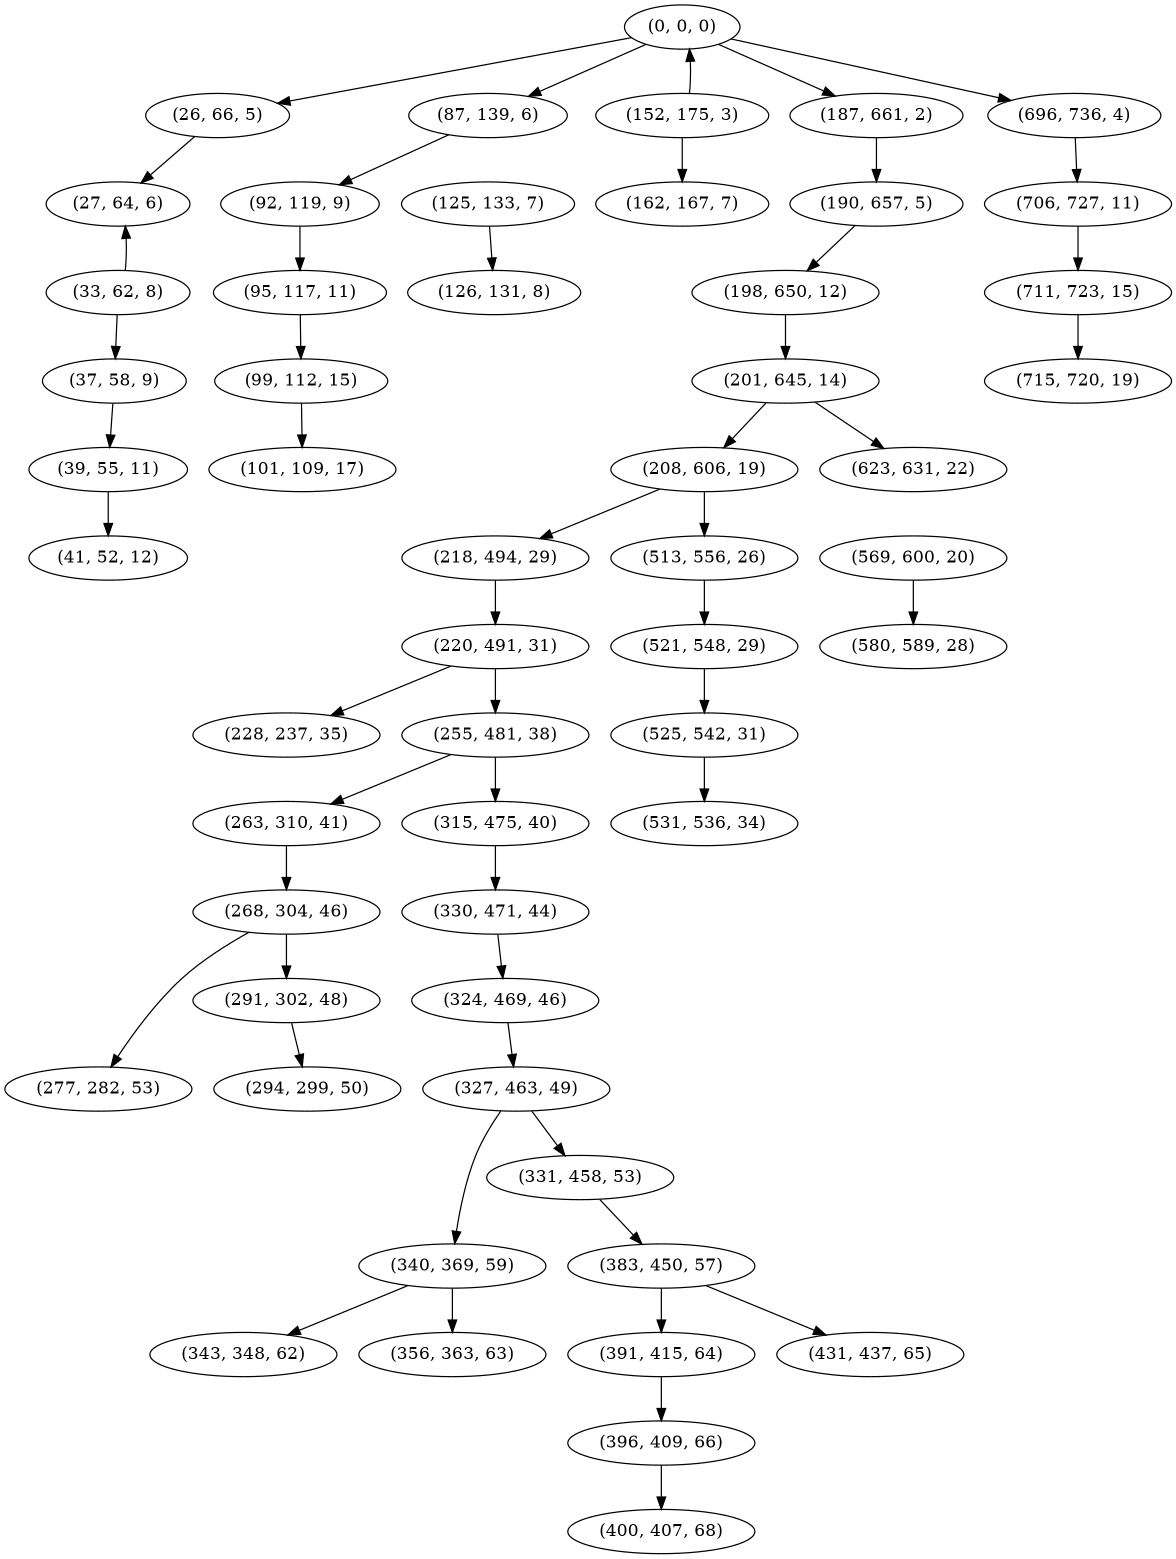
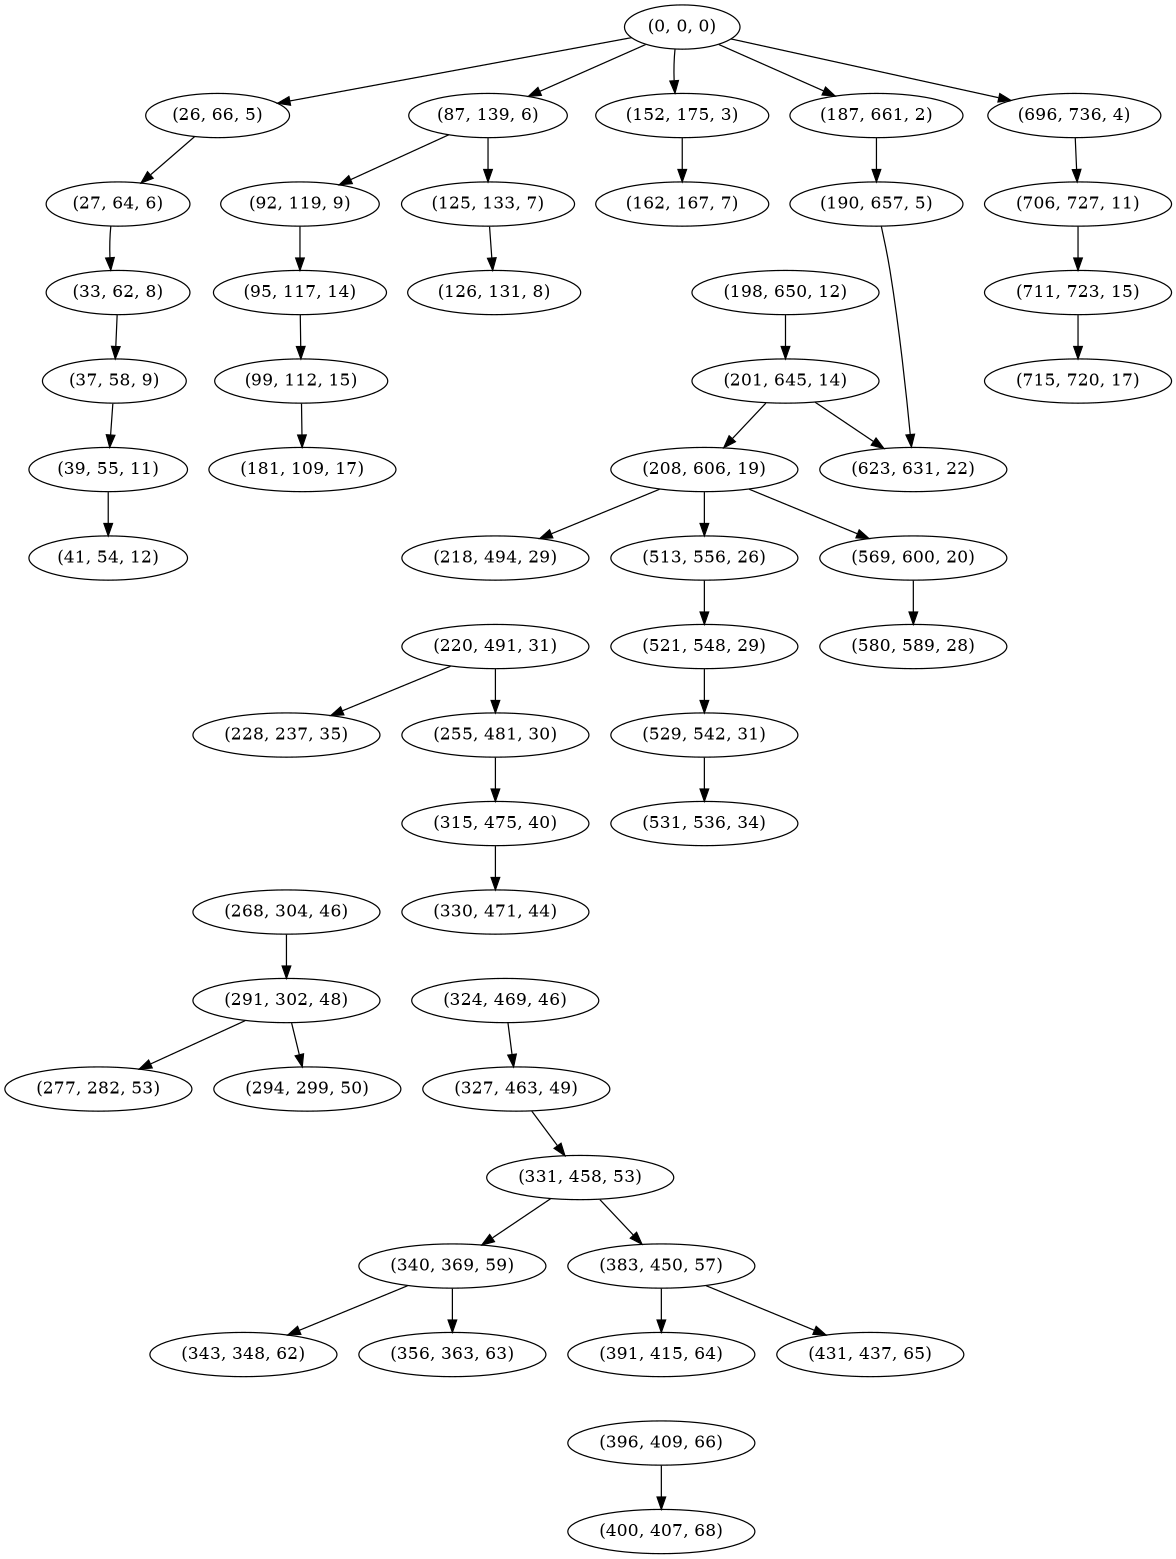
(690, 77) -> (674, 65)
none -> (488, 154)
(836, 244) -> (899, 330)
(126, 254) -> (110, 242)
(300, 293) -> (300, 293)
(1078, 381) -> (1078, 381)
(302, 470) -> (302, 470)
none -> (803, 511)
(108, 558) -> (108, 558)
(495, 596) -> none
(495, 735) -> (495, 735)
(704, 735) -> (704, 735)
(286, 824) -> none
(500, 950) -> none
(175, 985) -> (198, 1042)
(471, 1168) -> (522, 1218)
(661, 1393) -> none
